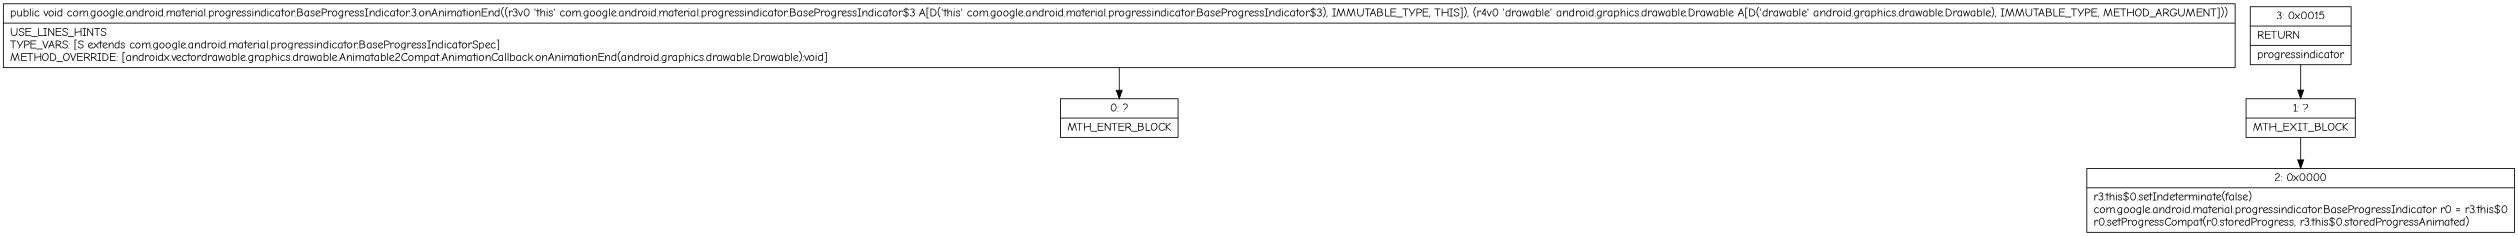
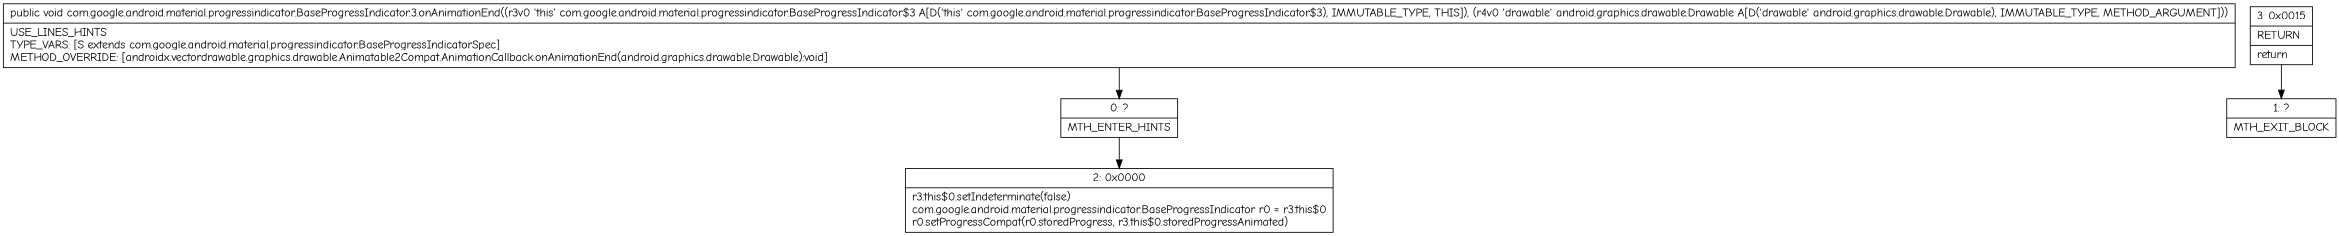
(2301, 55) -> (2273, 55)
(1119, 127) -> (1119, 127)
(2301, 149) -> (1119, 149)
